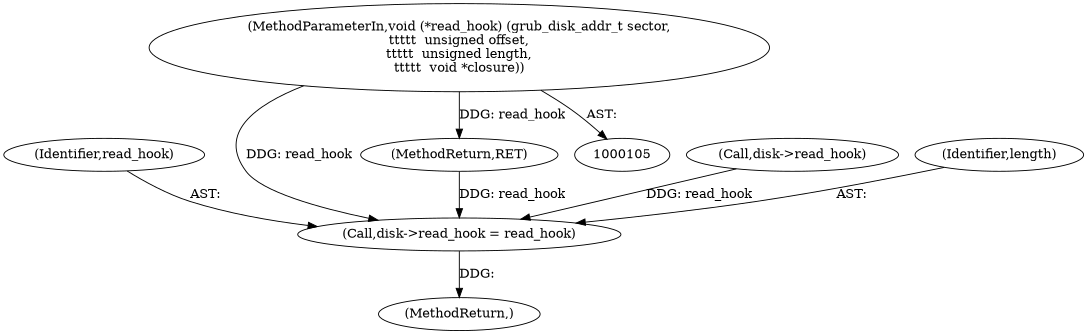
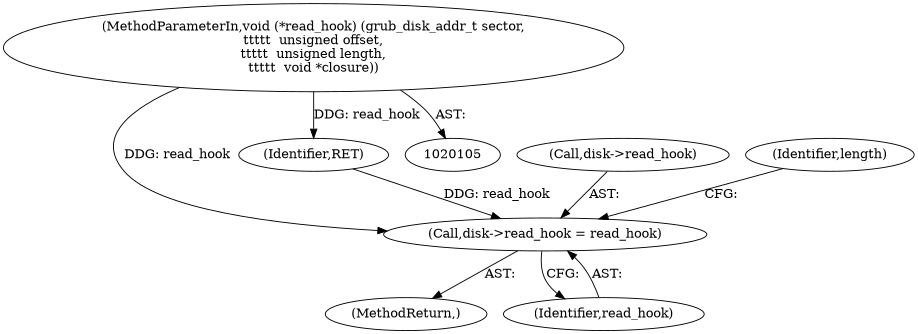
(459, 155) -> (314, 155)
(622, 155) -> (453, 155)
(699, 195) -> (607, 195)
(854, 195) -> (723, 195)
(479, 274) -> (502, 274)
none -> (543, 275)
